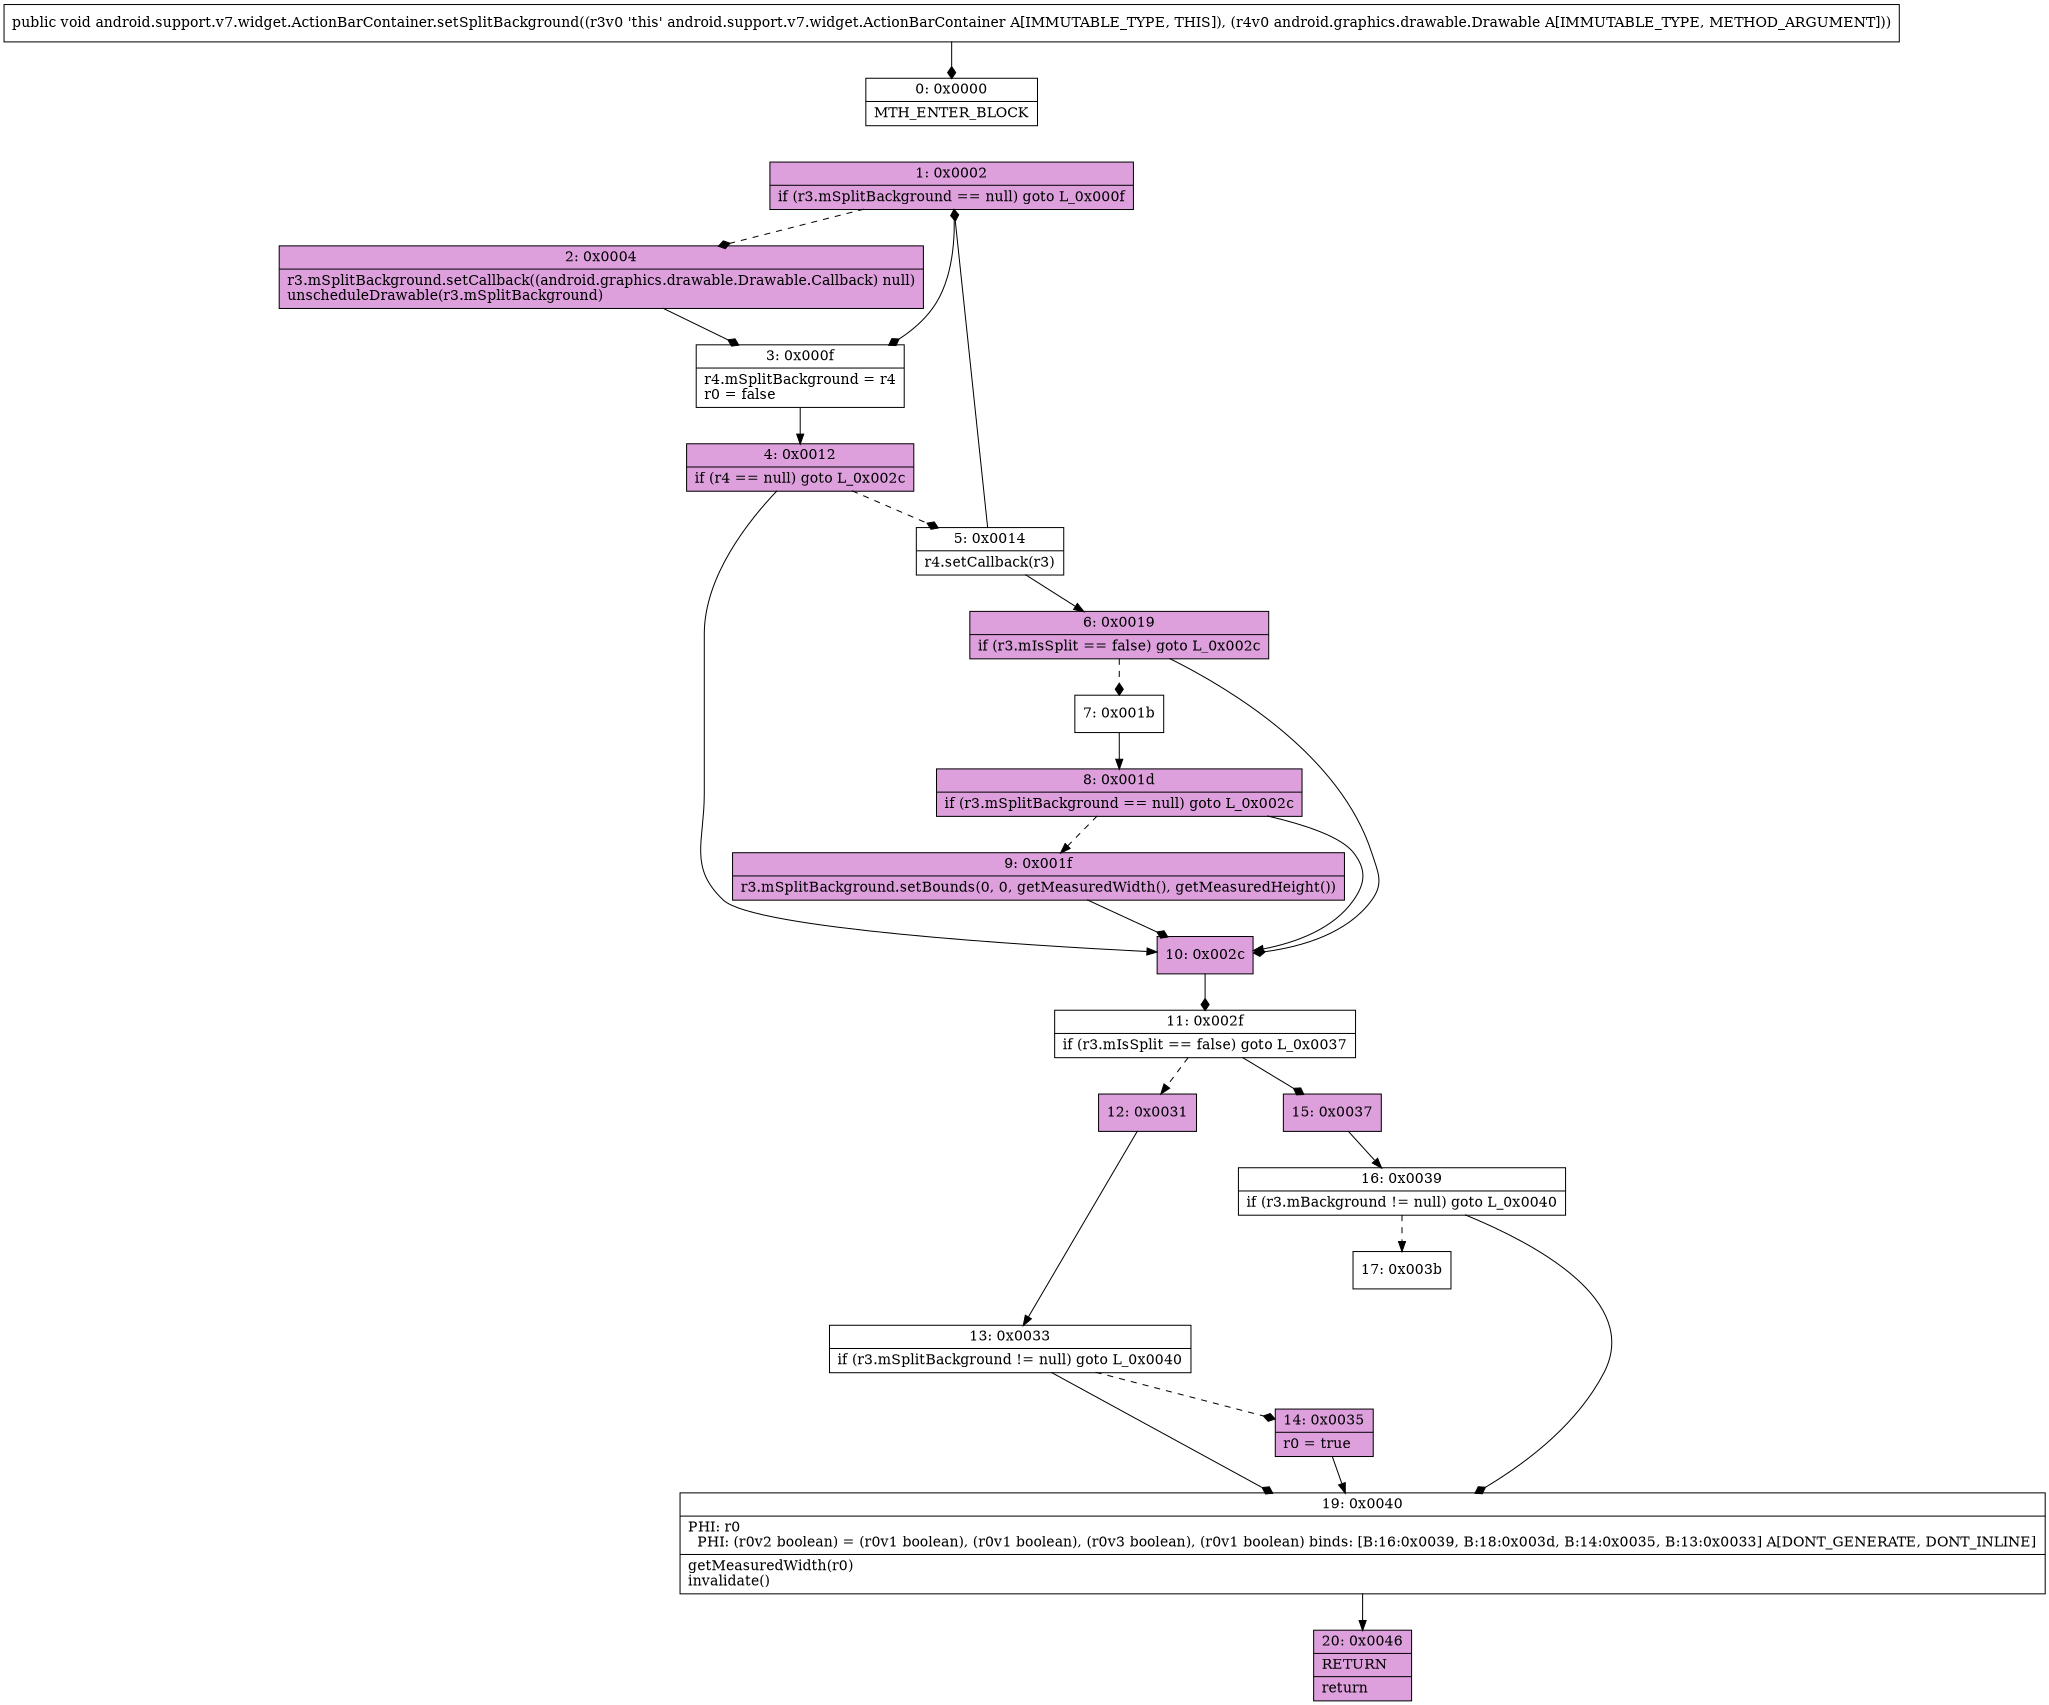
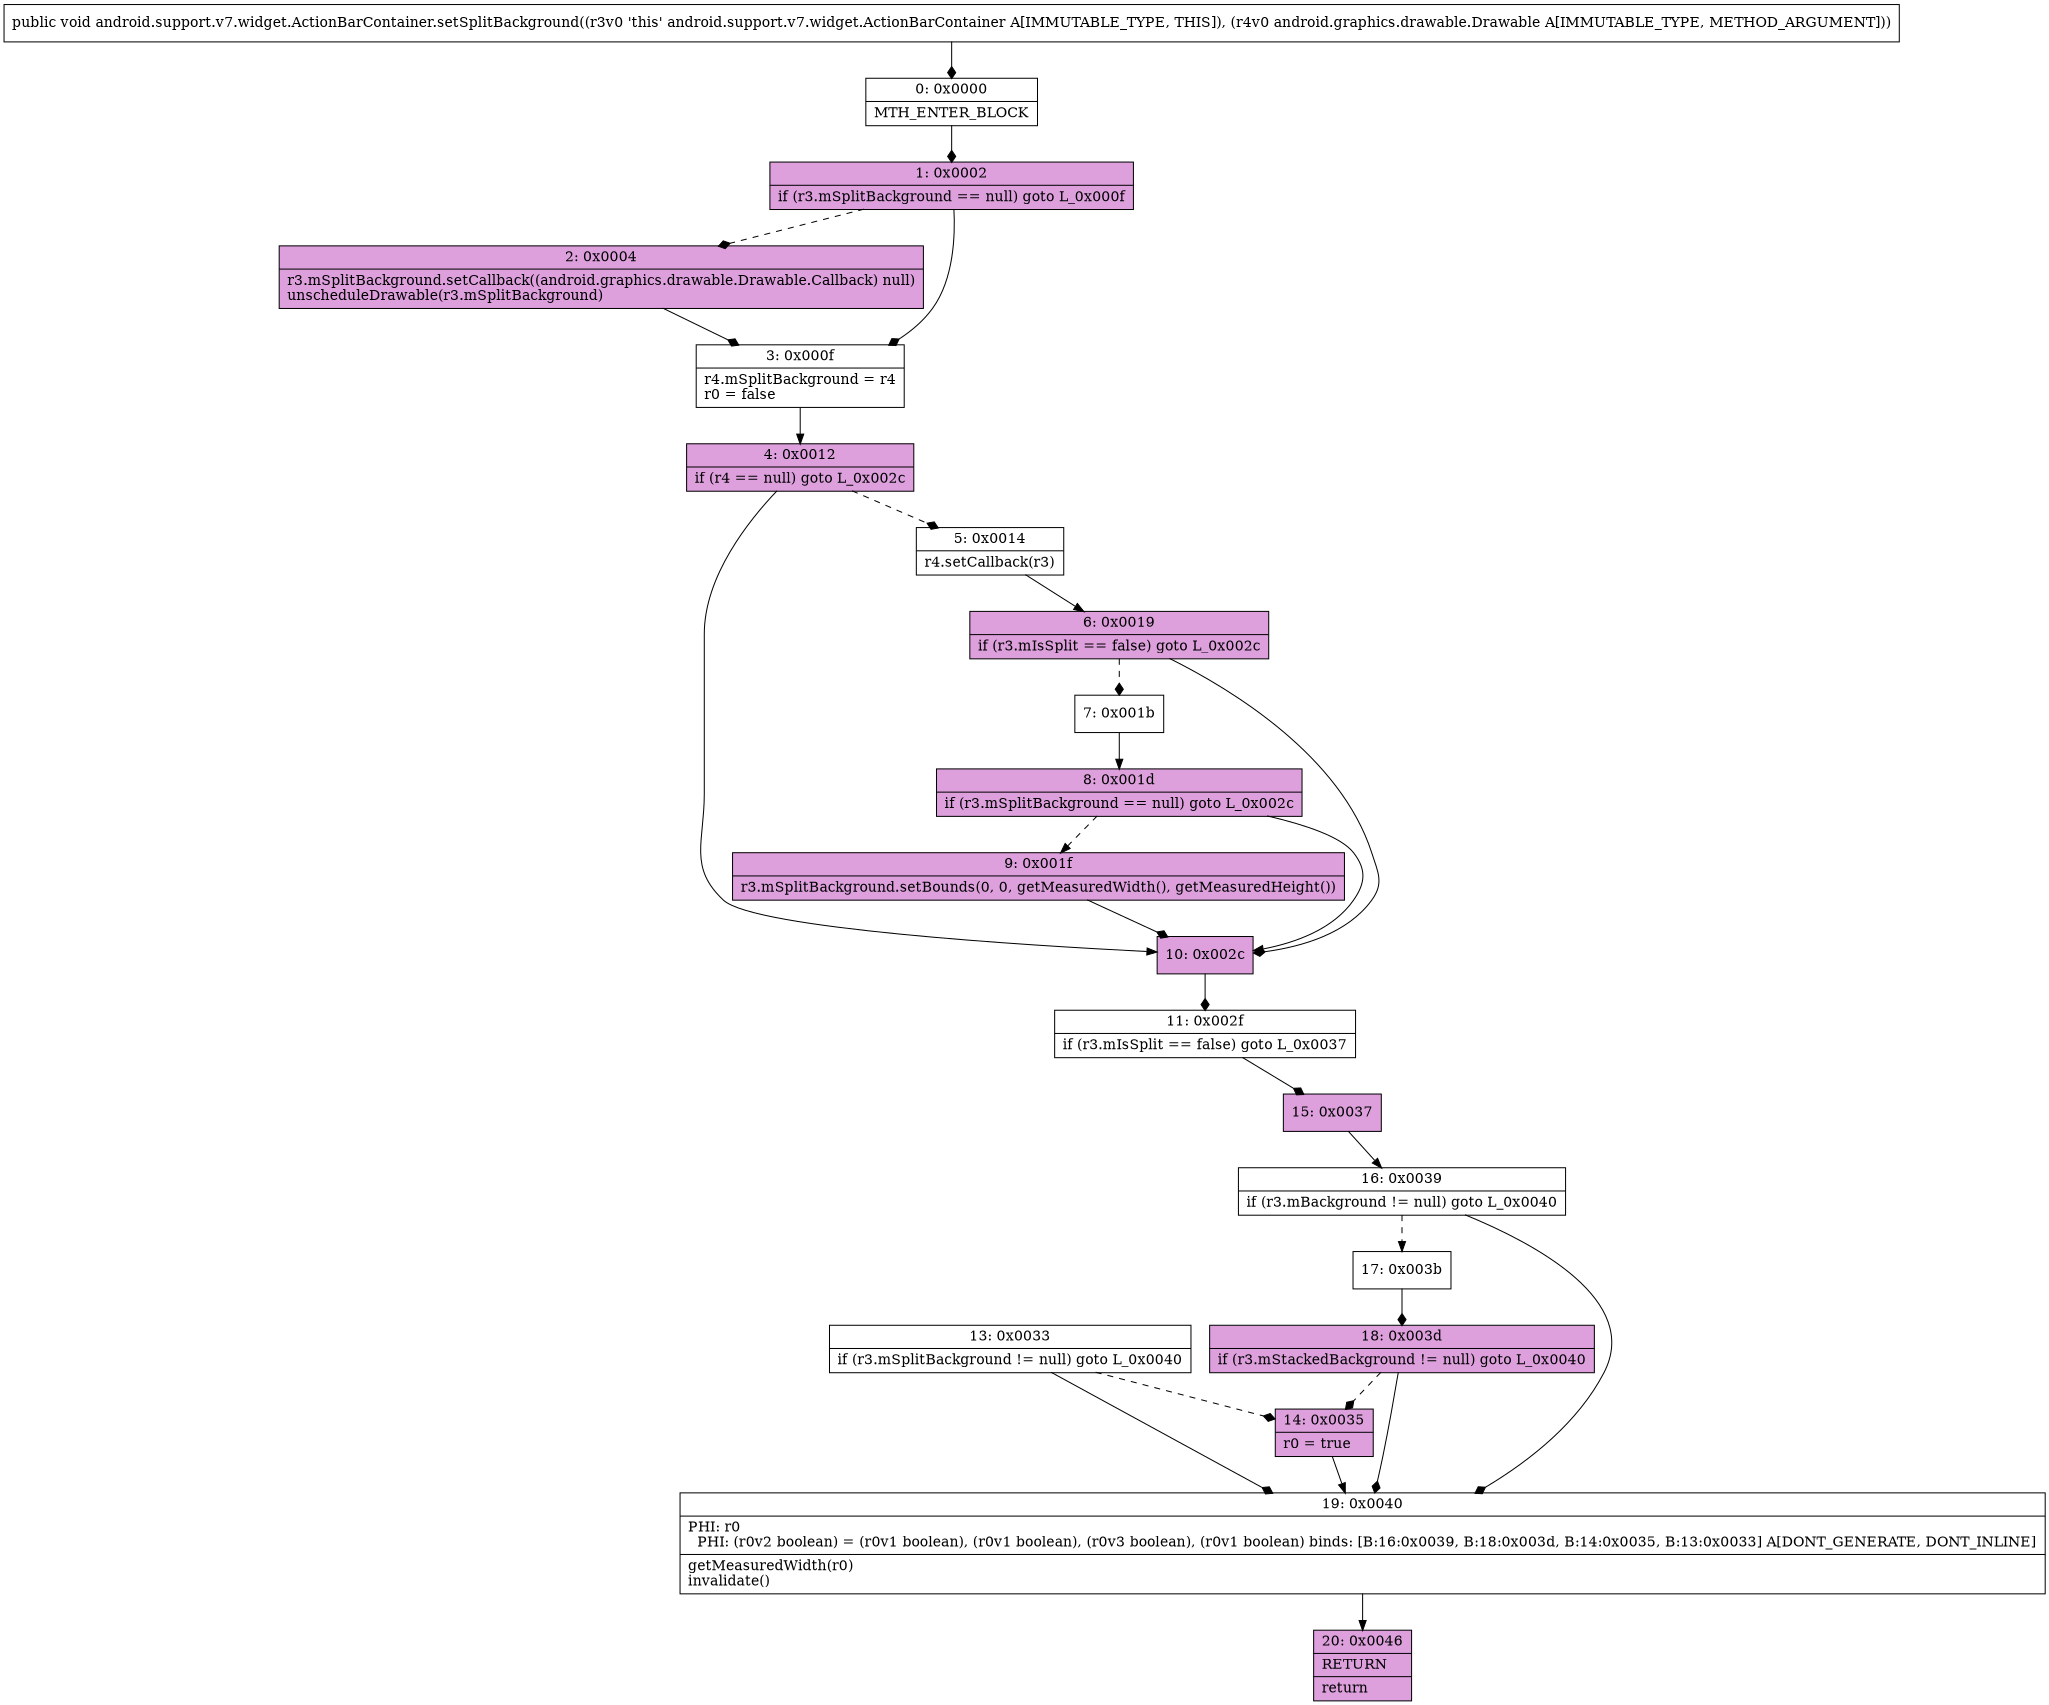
(971, 375) -> (952, 138)
(1148, 1113) -> none
none -> (1402, 1349)
